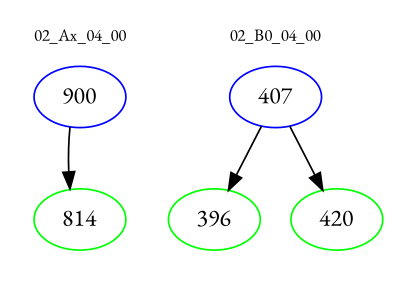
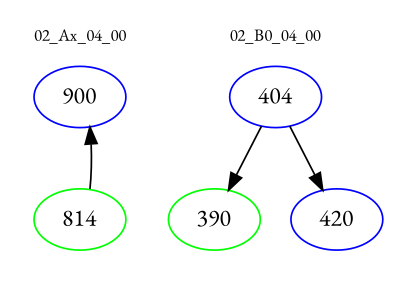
(276, 97) -> (276, 97)
(69, 149) -> (91, 167)
(214, 219) -> (214, 219)
(337, 219) -> (337, 219)
